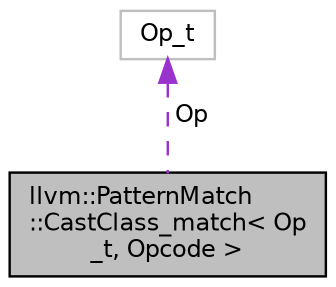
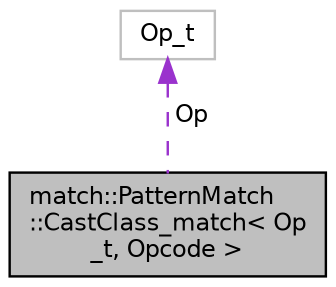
(168, 224) -> (168, 224)
